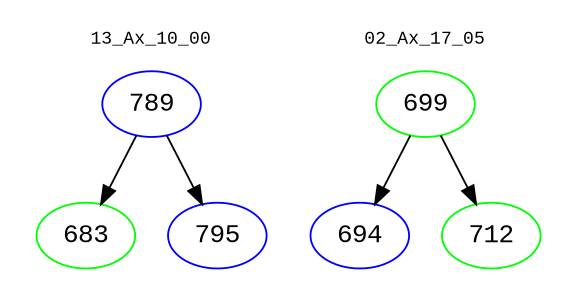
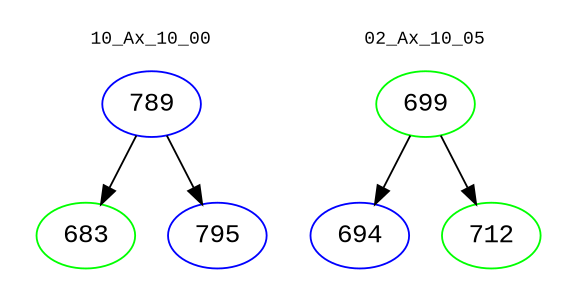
(152, 39) -> (152, 39)
(426, 39) -> (426, 39)
